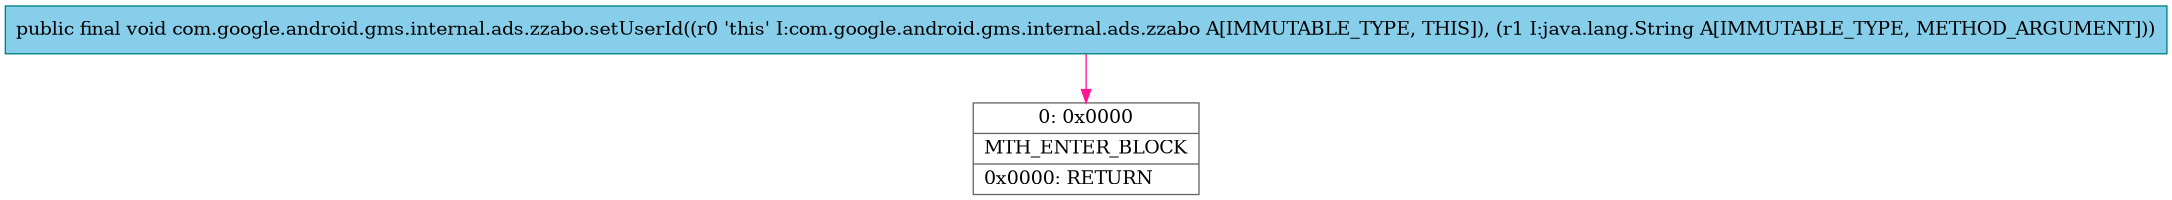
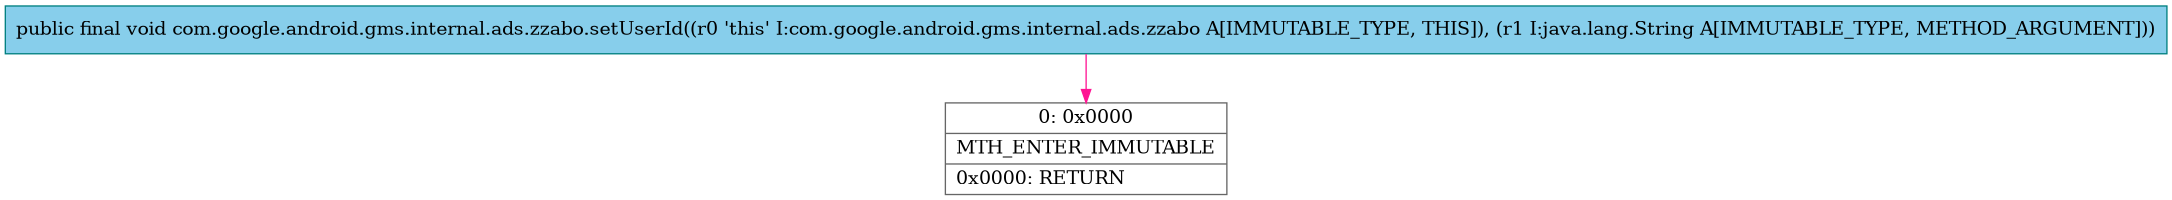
(1086, 148) -> (1086, 148)
